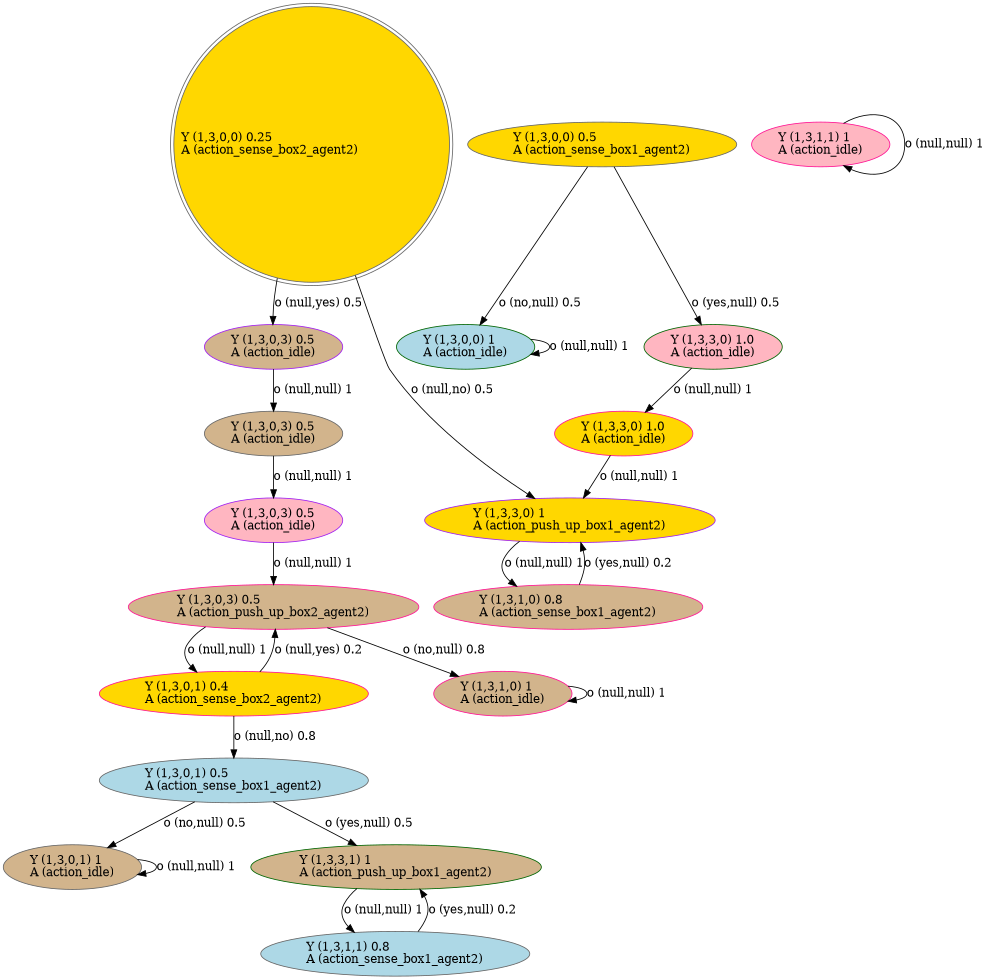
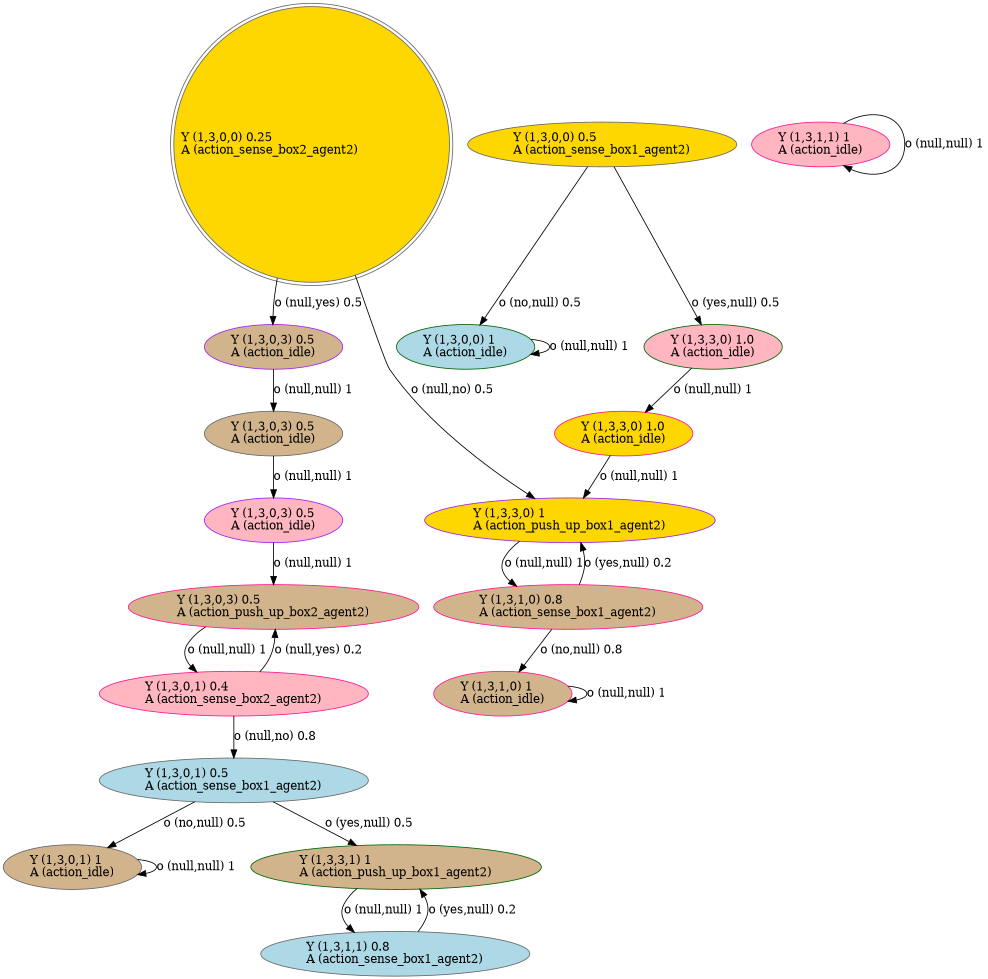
(389, 651) -> (538, 647)
(234, 694) -> (234, 694)
